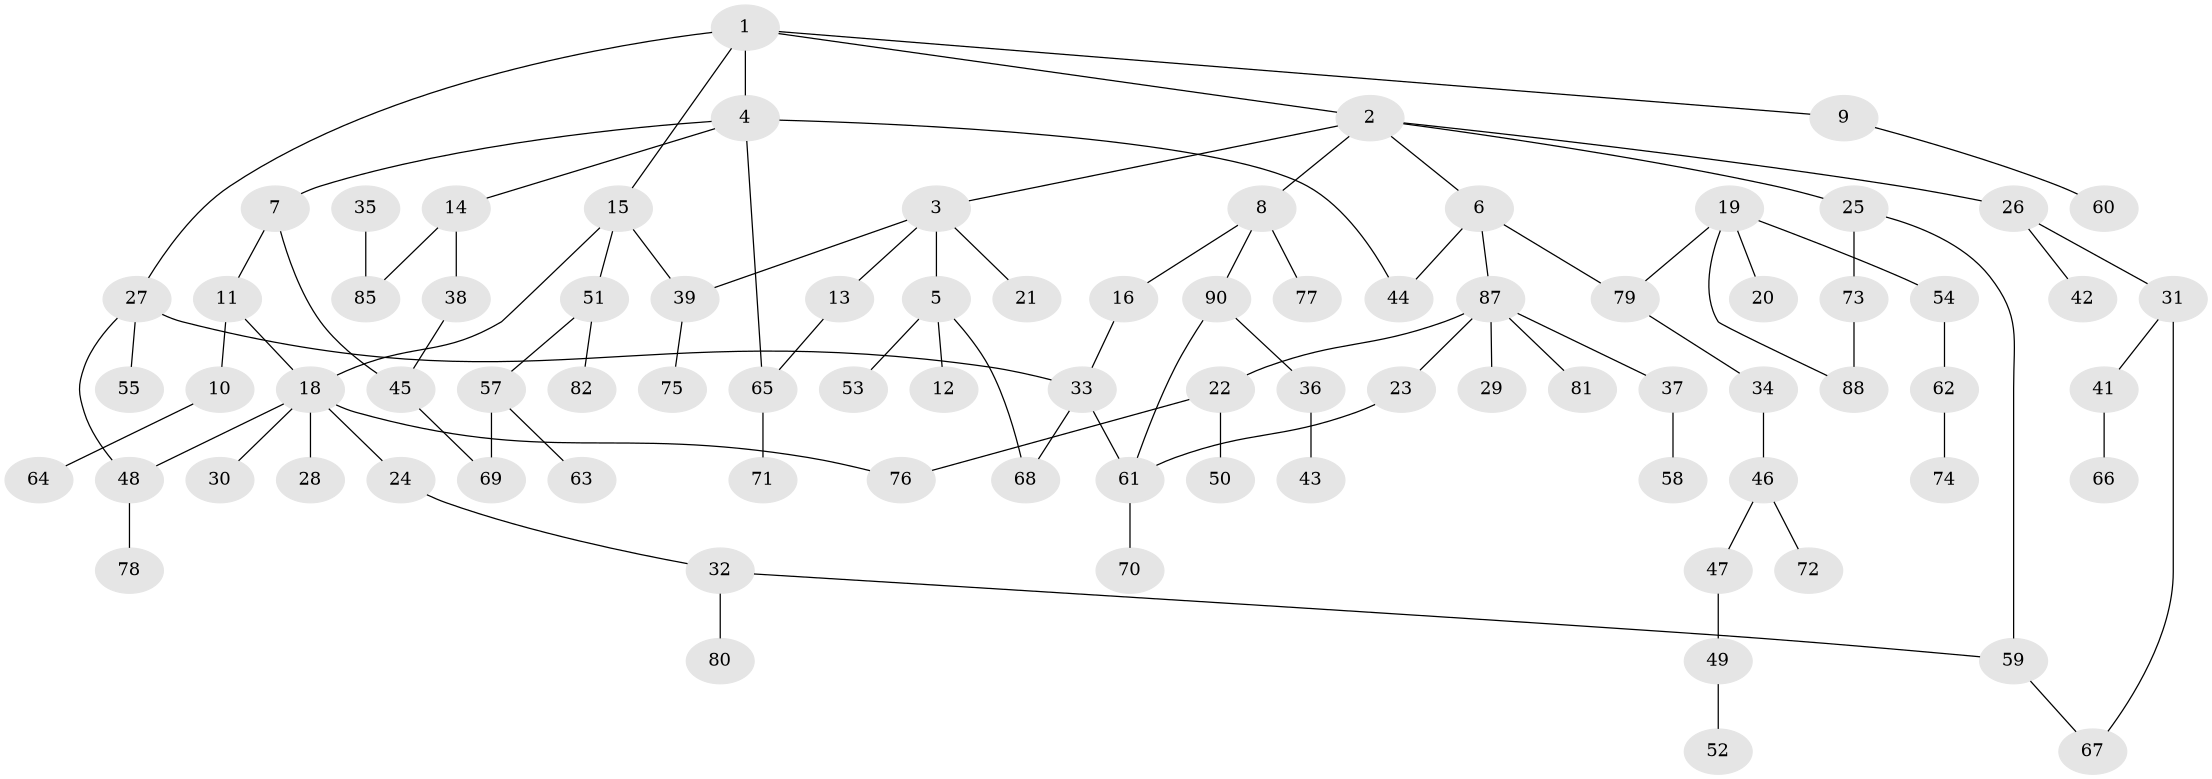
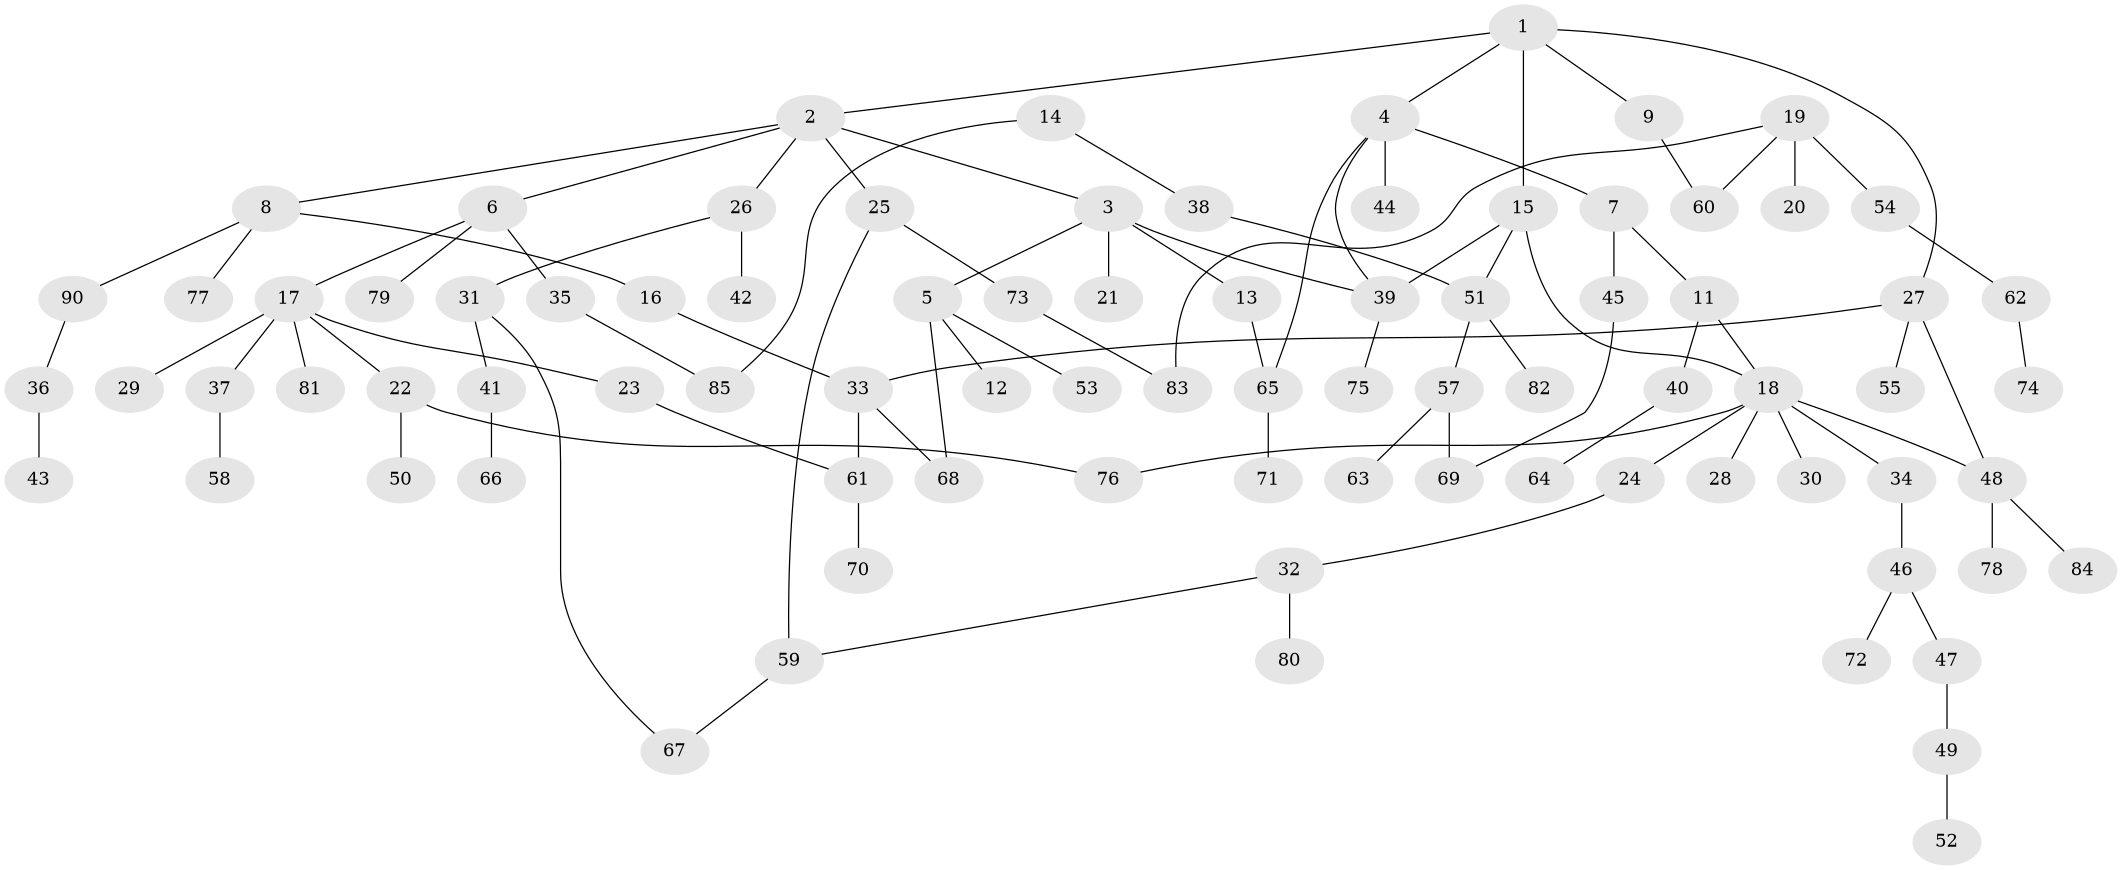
(601, 163) -> (1335, 209)
(1439, 254) -> (519, 244)
(1677, 254) -> (1750, 163)
(1491, 299) -> (289, 299)
(432, 340) -> (1374, 257)
(1695, 344) -> (1835, 435)
(1166, 387) -> none
(220, 390) -> (1678, 390)
(1854, 390) -> (1178, 390)
none -> (2083, 571)
